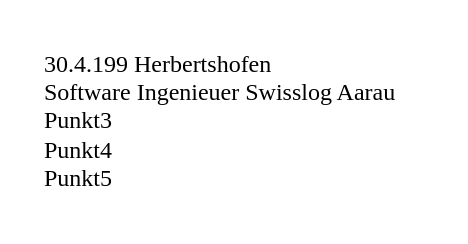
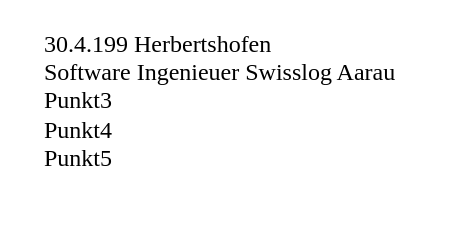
(233, 121) -> (233, 101)
